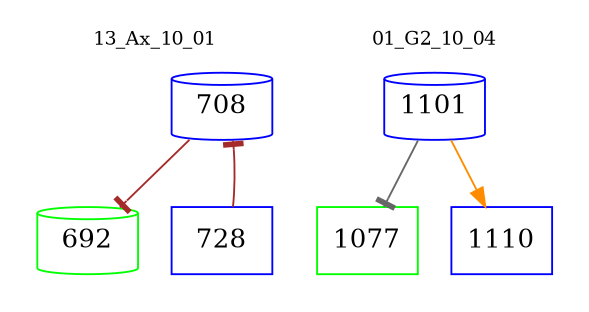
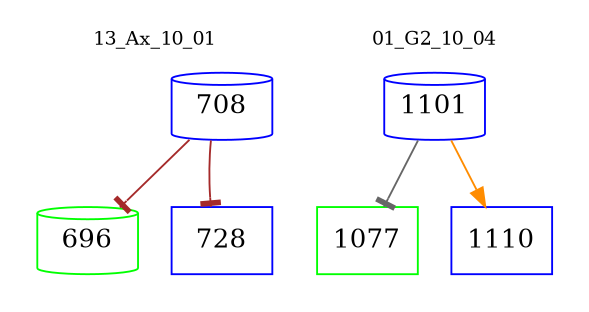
(235, 178) -> (209, 169)
(88, 241) -> (88, 241)
